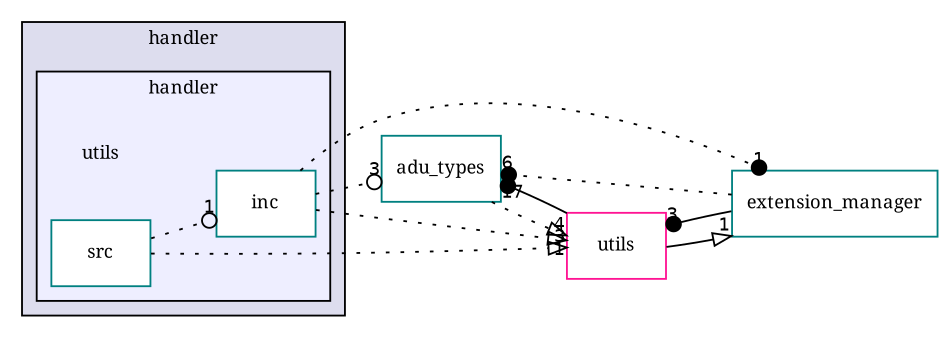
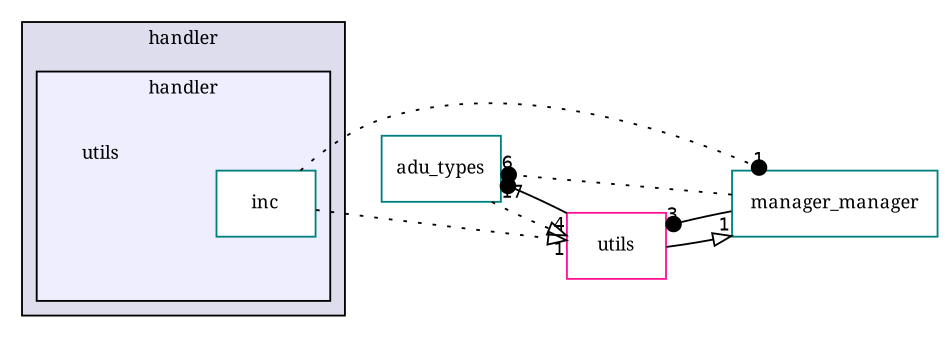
(341, 189) -> none
(835, 204) -> (835, 204)
(101, 253) -> none
